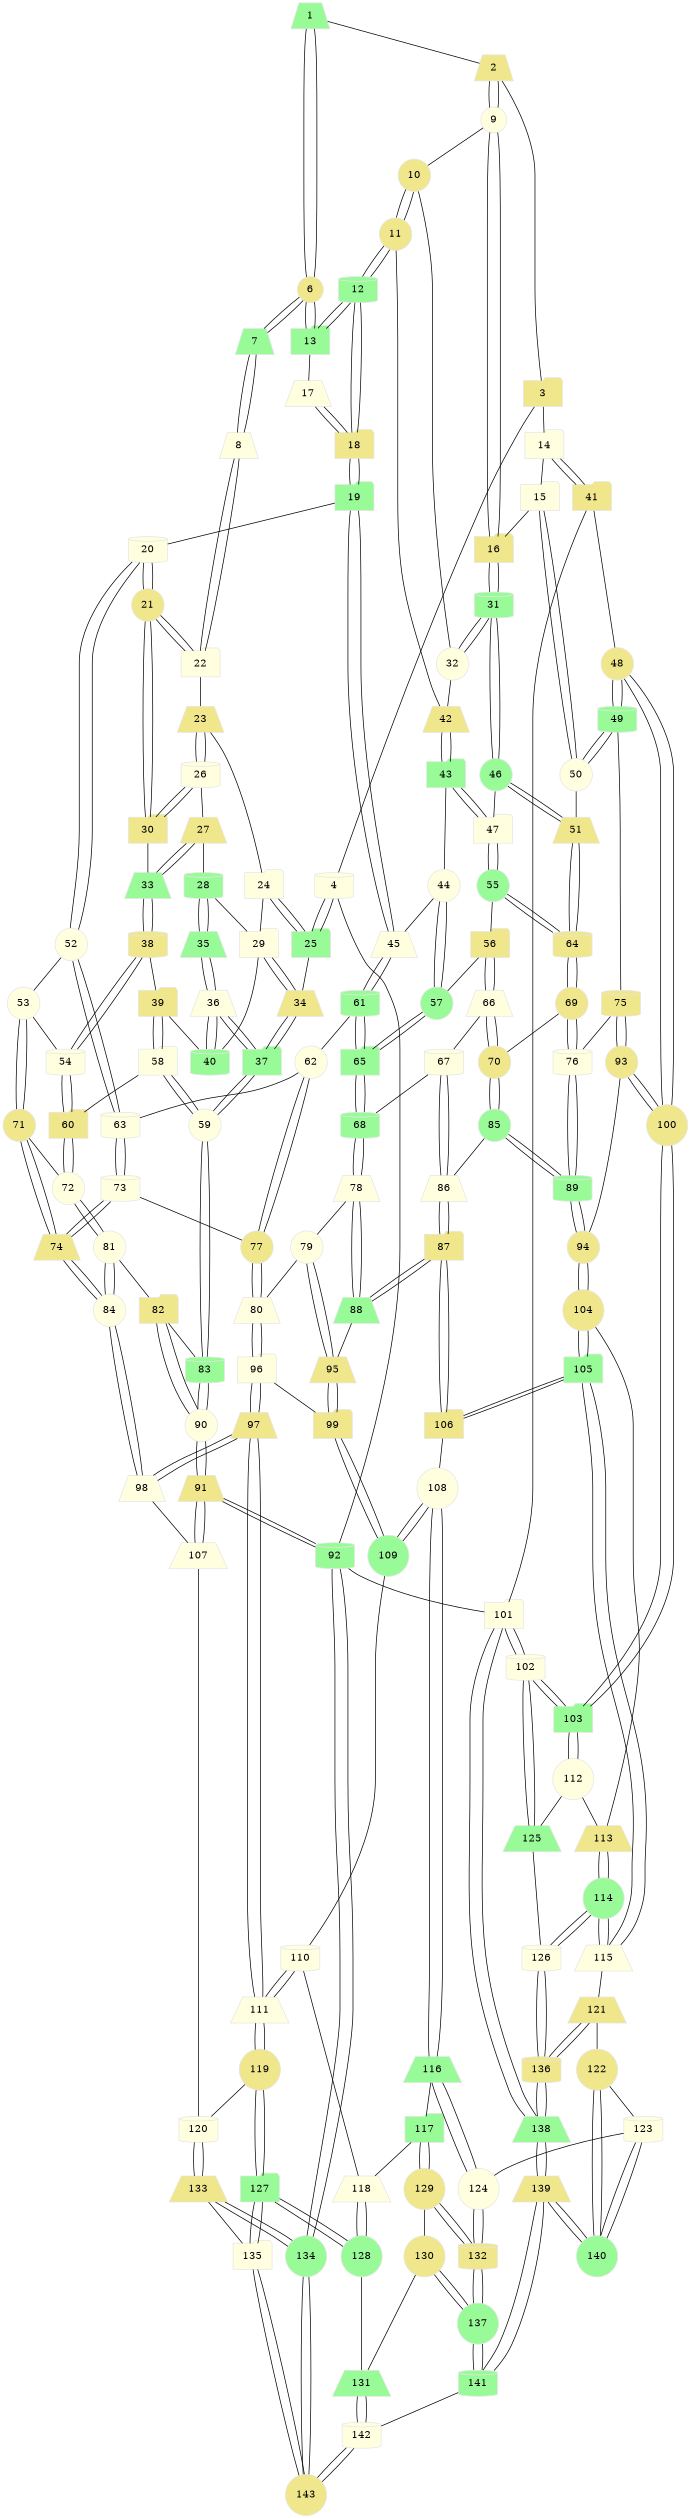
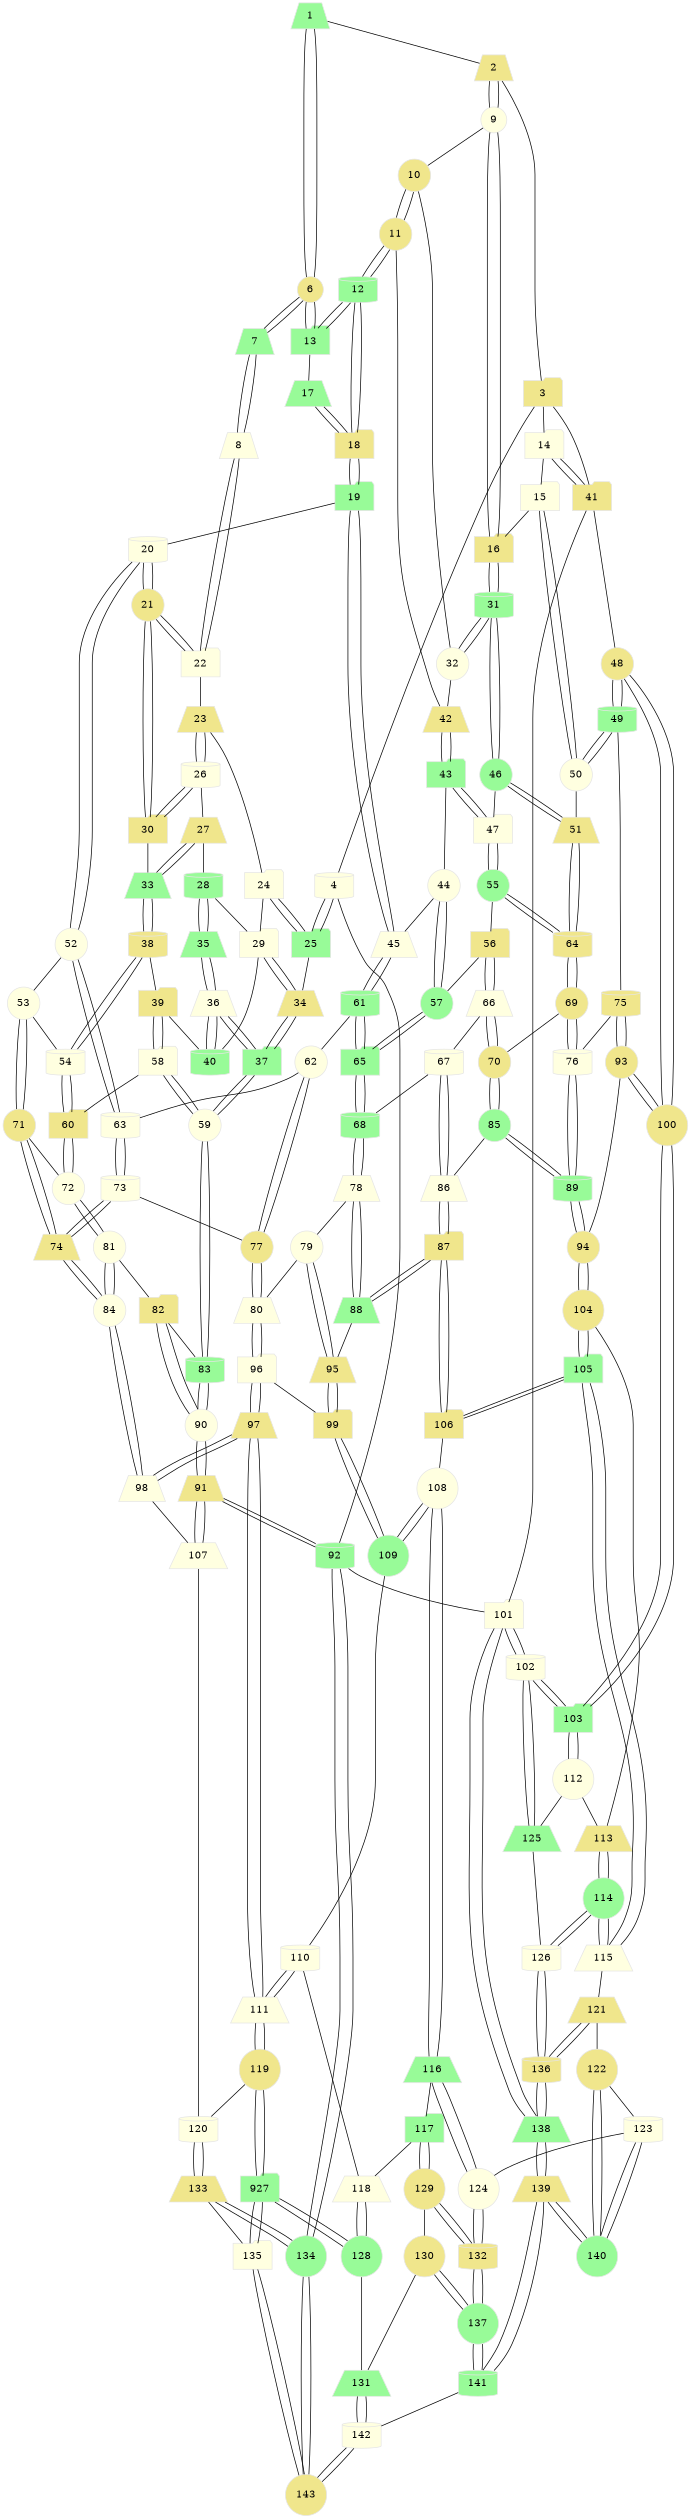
(308, 394) -> (308, 394)
none -> (575, 444)
(260, 2189) -> (260, 2189)
